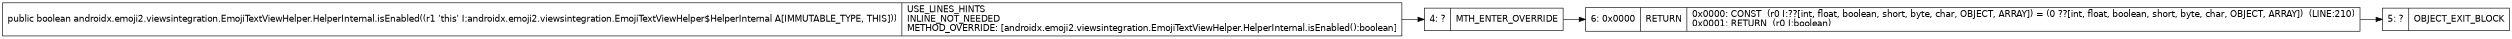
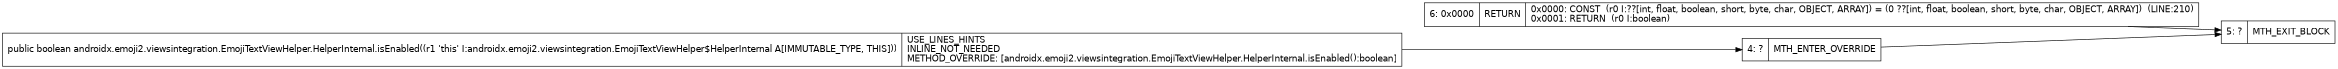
(1571, 19) -> (2048, 41)
(2459, 19) -> (2291, 32)
